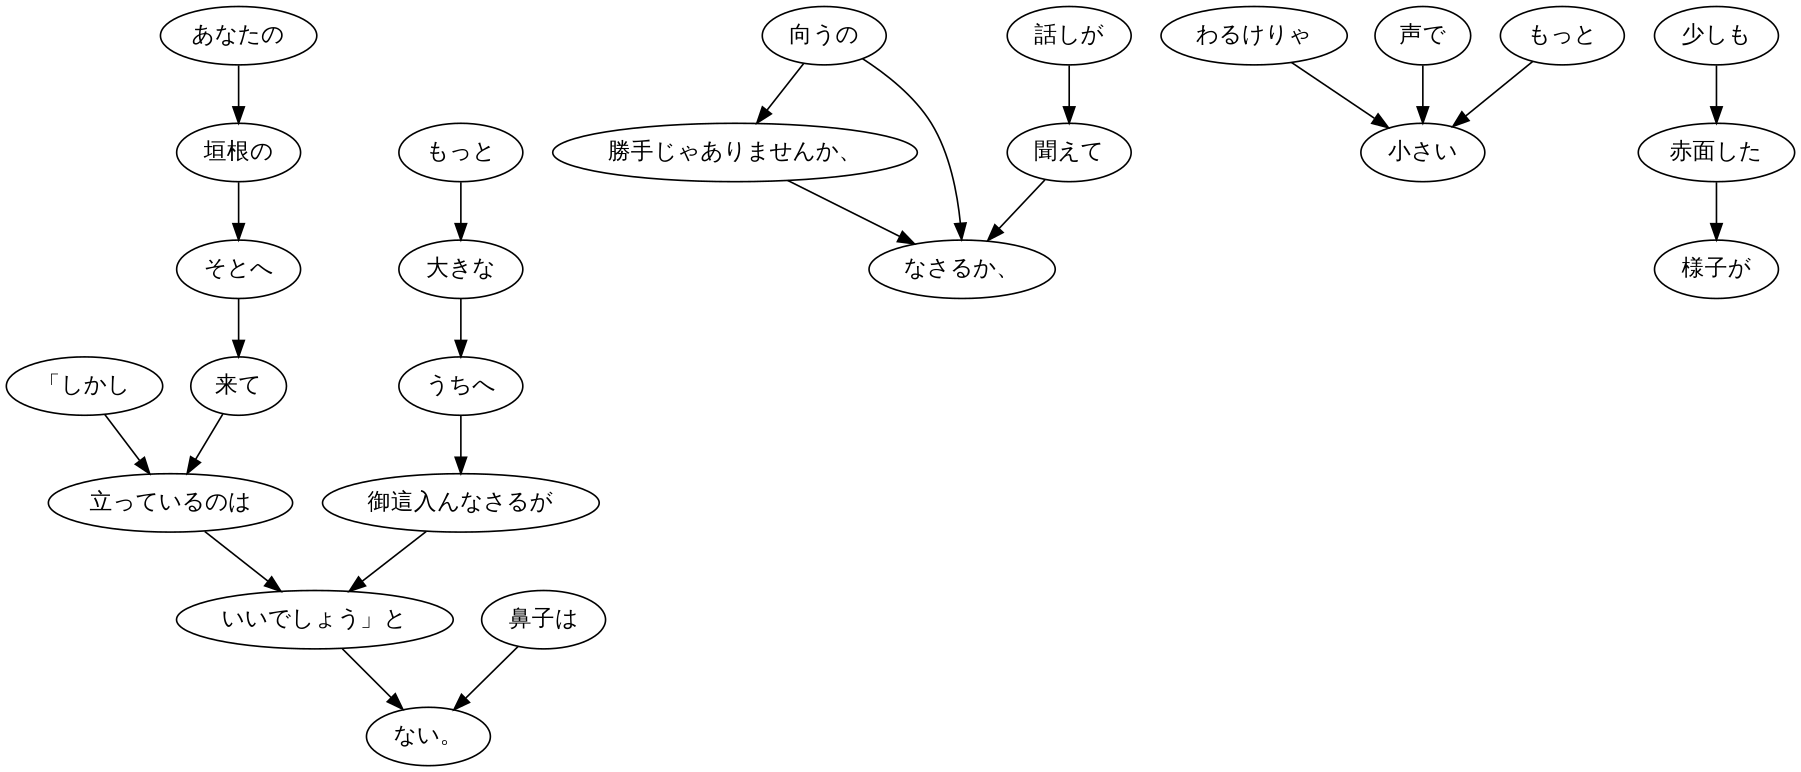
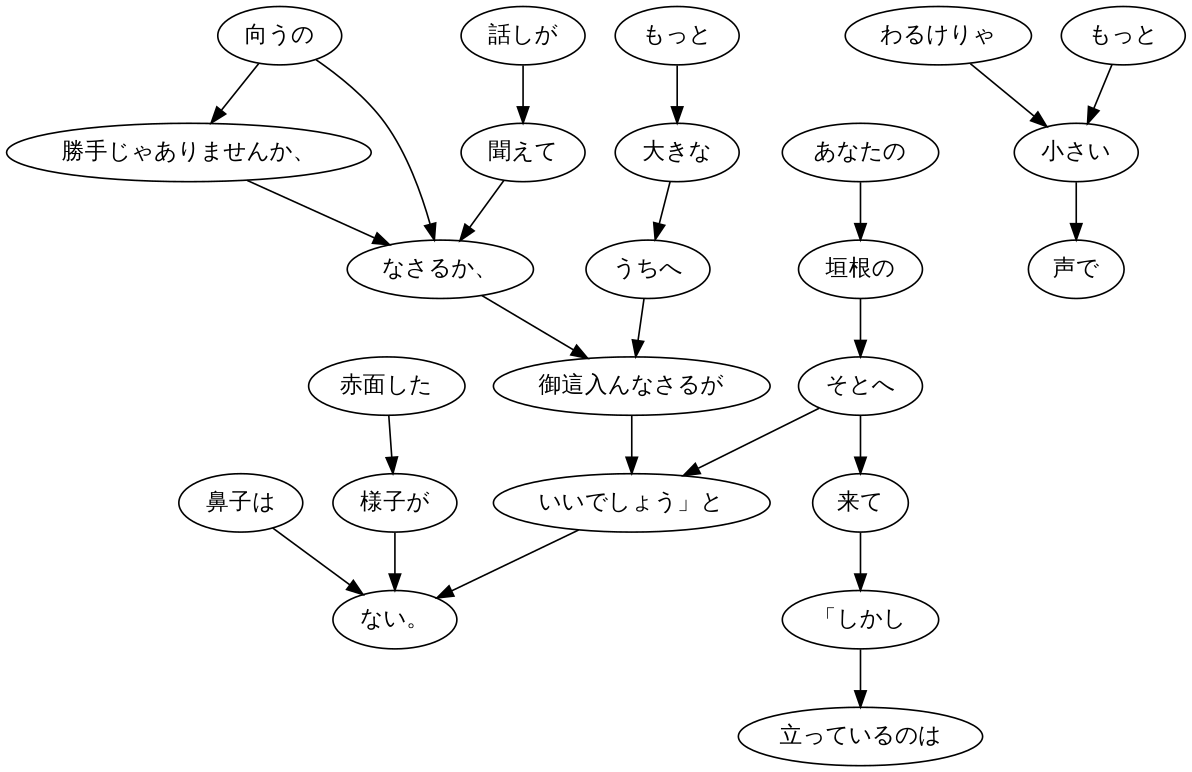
(1716, 36) -> none
(1423, 86) -> (1076, 203)
none -> (528, 323)
(209, 437) -> (860, 553)
none -> (395, 553)
(236, 556) -> (759, 438)
